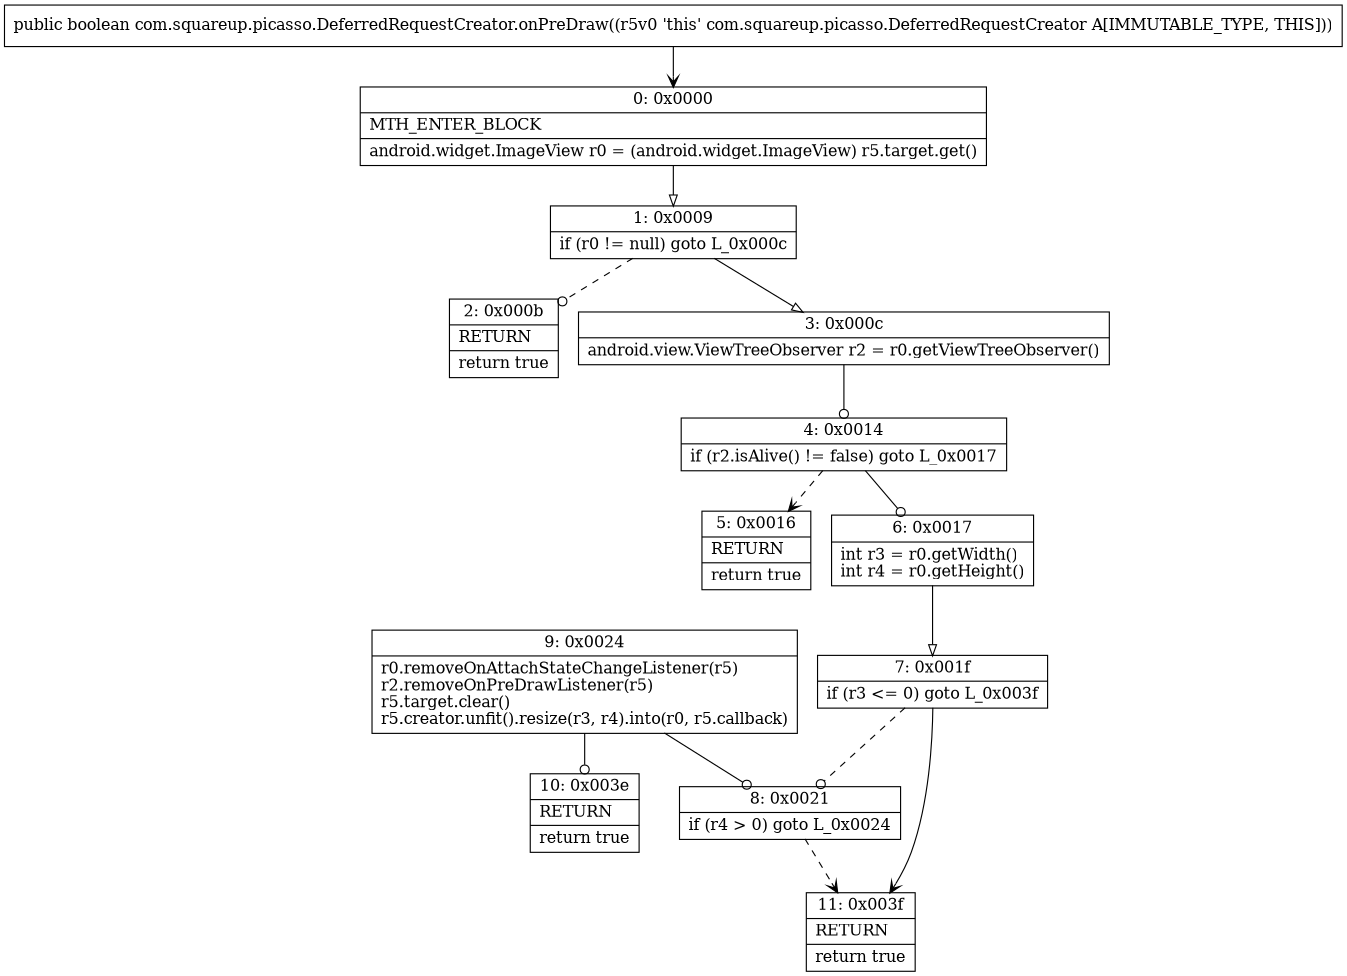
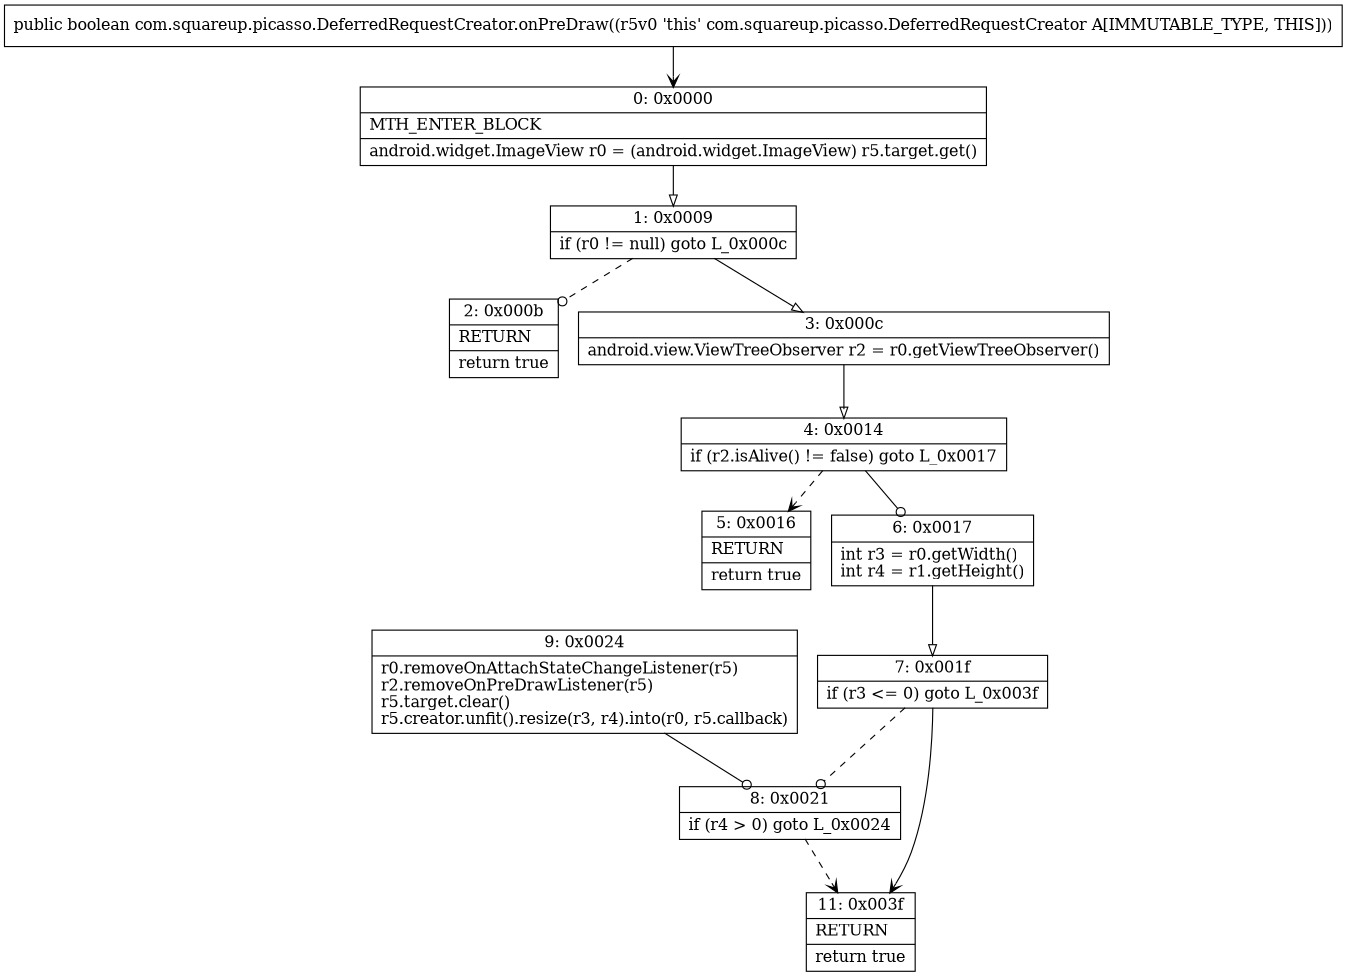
(844, 387) -> (844, 387)
(933, 572) -> (933, 572)
(585, 813) -> none
